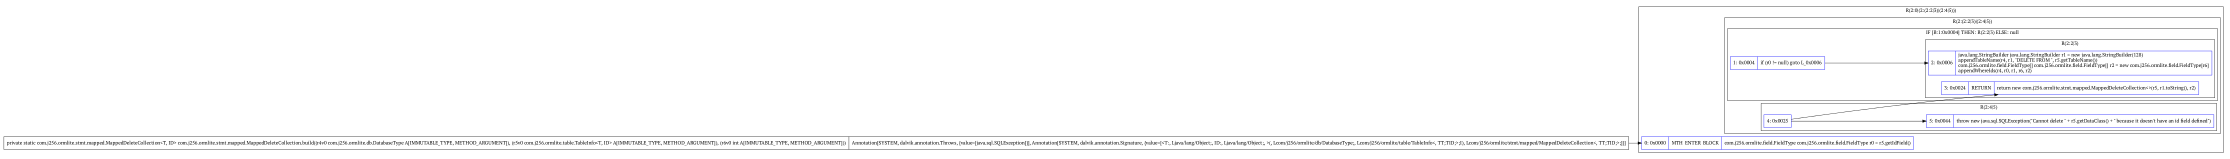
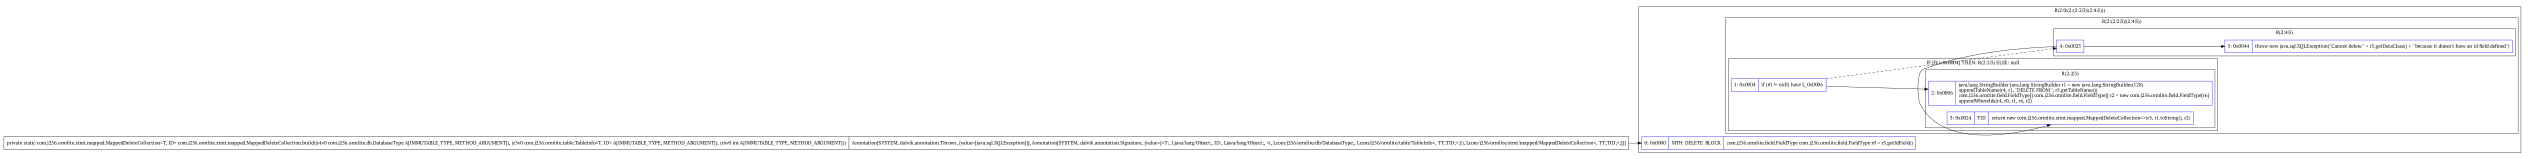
(1791, 63) -> (1792, 85)
none -> (1928, 65)
(1981, 88) -> (1982, 118)
(1695, 143) -> (1696, 143)
